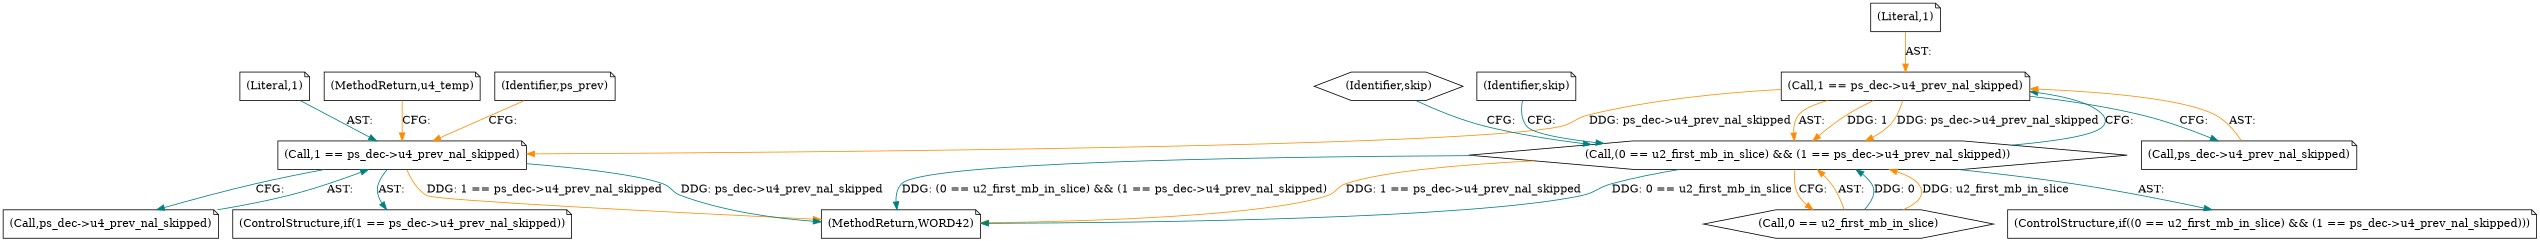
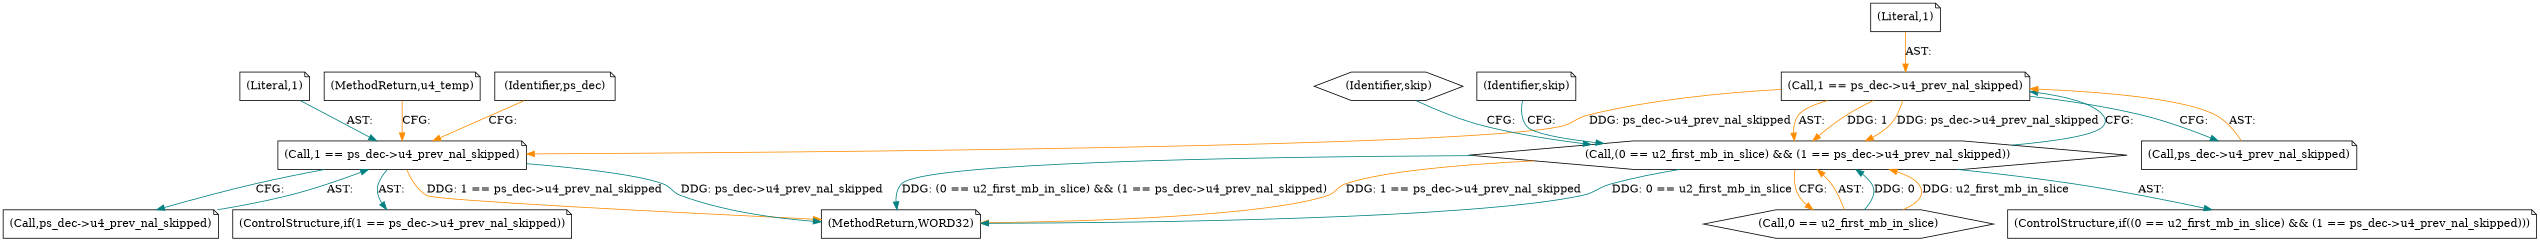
(555, 86) -> (555, 86)
(901, 224) -> (901, 224)
